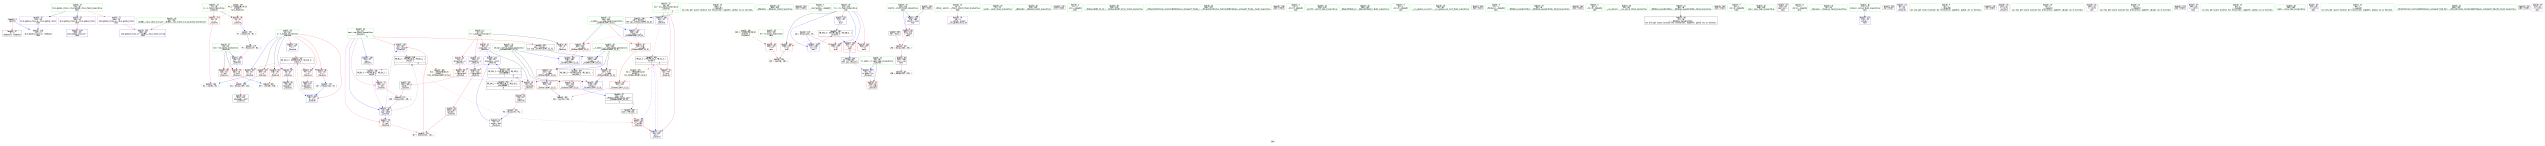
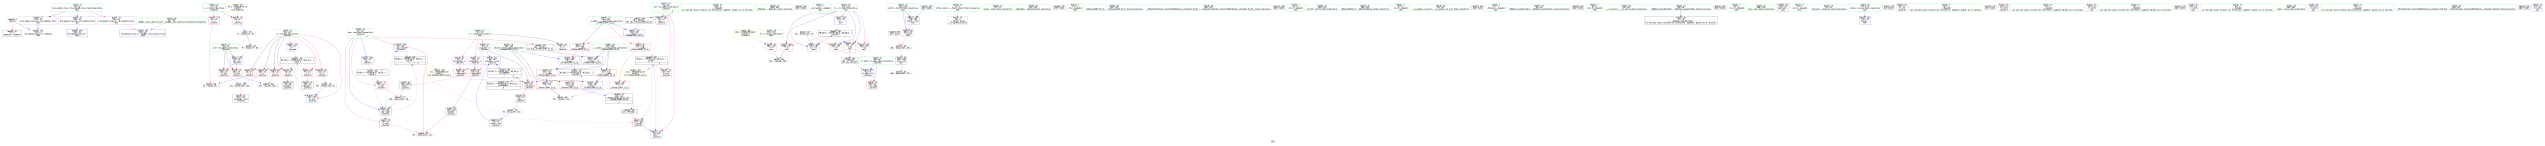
(583, 78) -> (585, 79)
